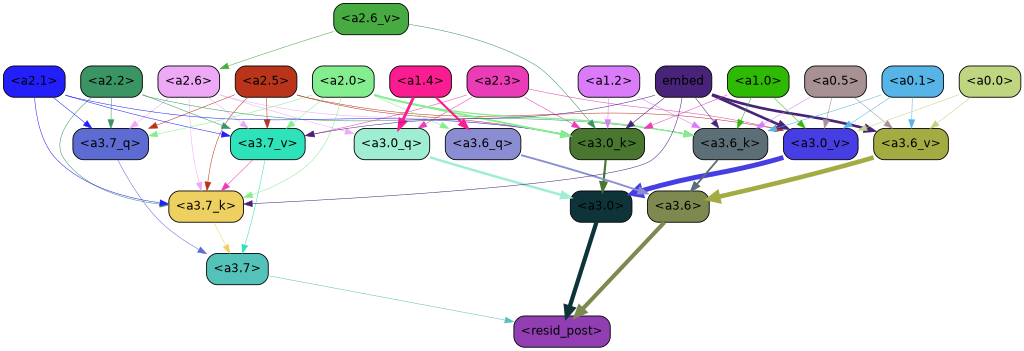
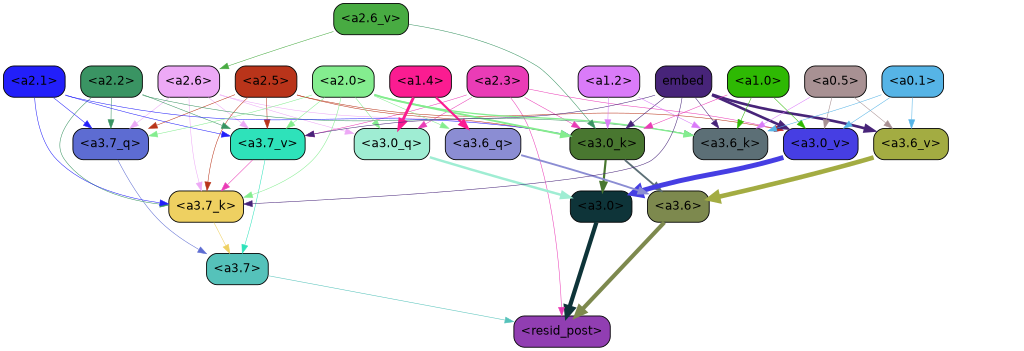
(990, 82) -> none
none -> (365, 109)
(710, 169) -> (640, 173)
none -> (549, 199)
